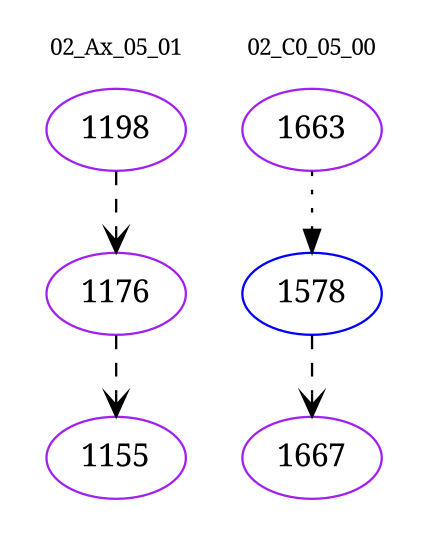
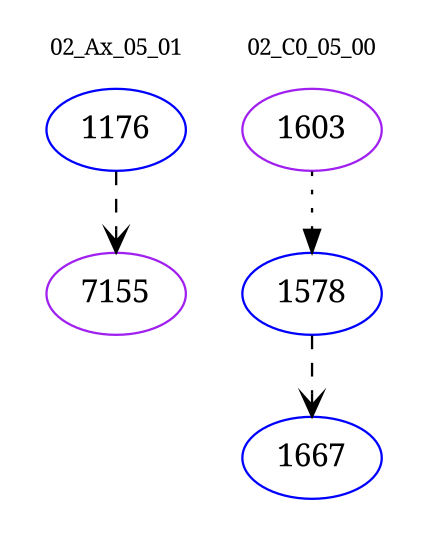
(116, 130) -> none
(312, 130) -> (312, 130)
(116, 294) -> (116, 130)
(116, 458) -> (116, 294)
(312, 458) -> (312, 458)
